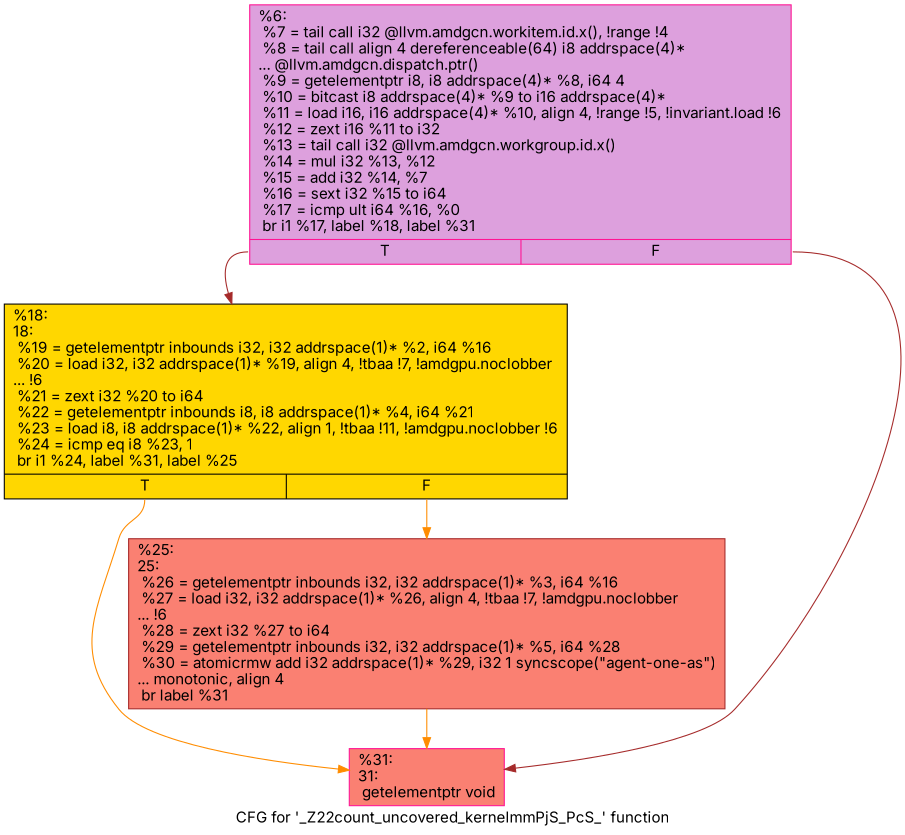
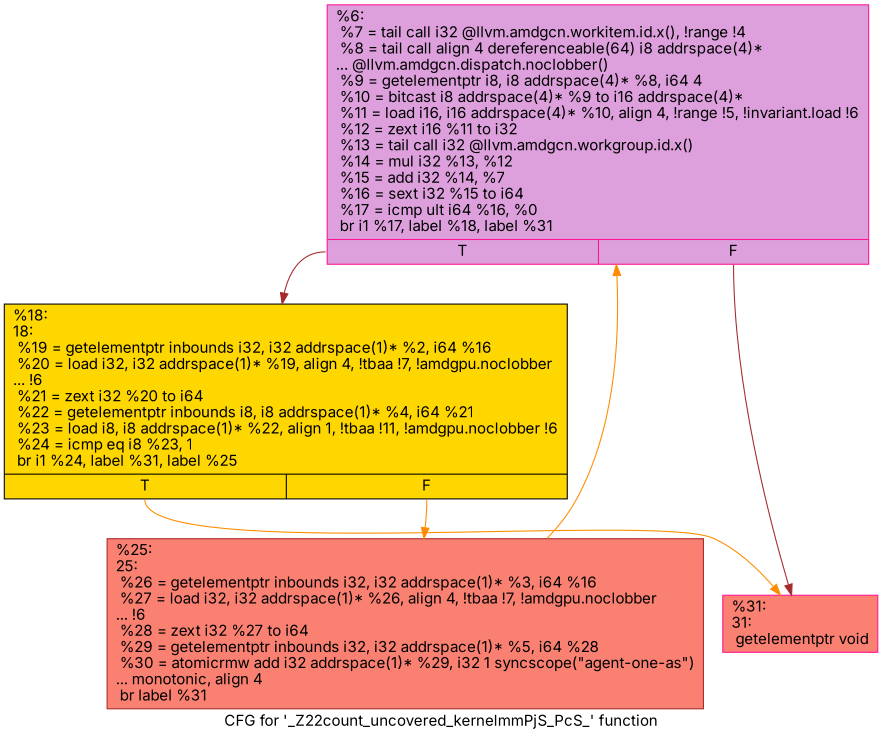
(369, 65) -> (473, 65)
(427, 723) -> (607, 414)
